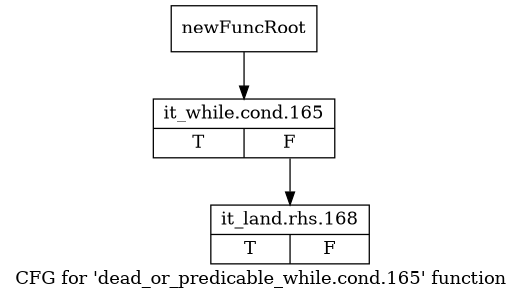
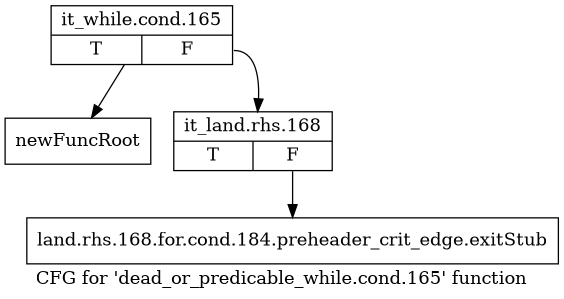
(244, 69) -> (111, 86)
none -> (293, 241)
